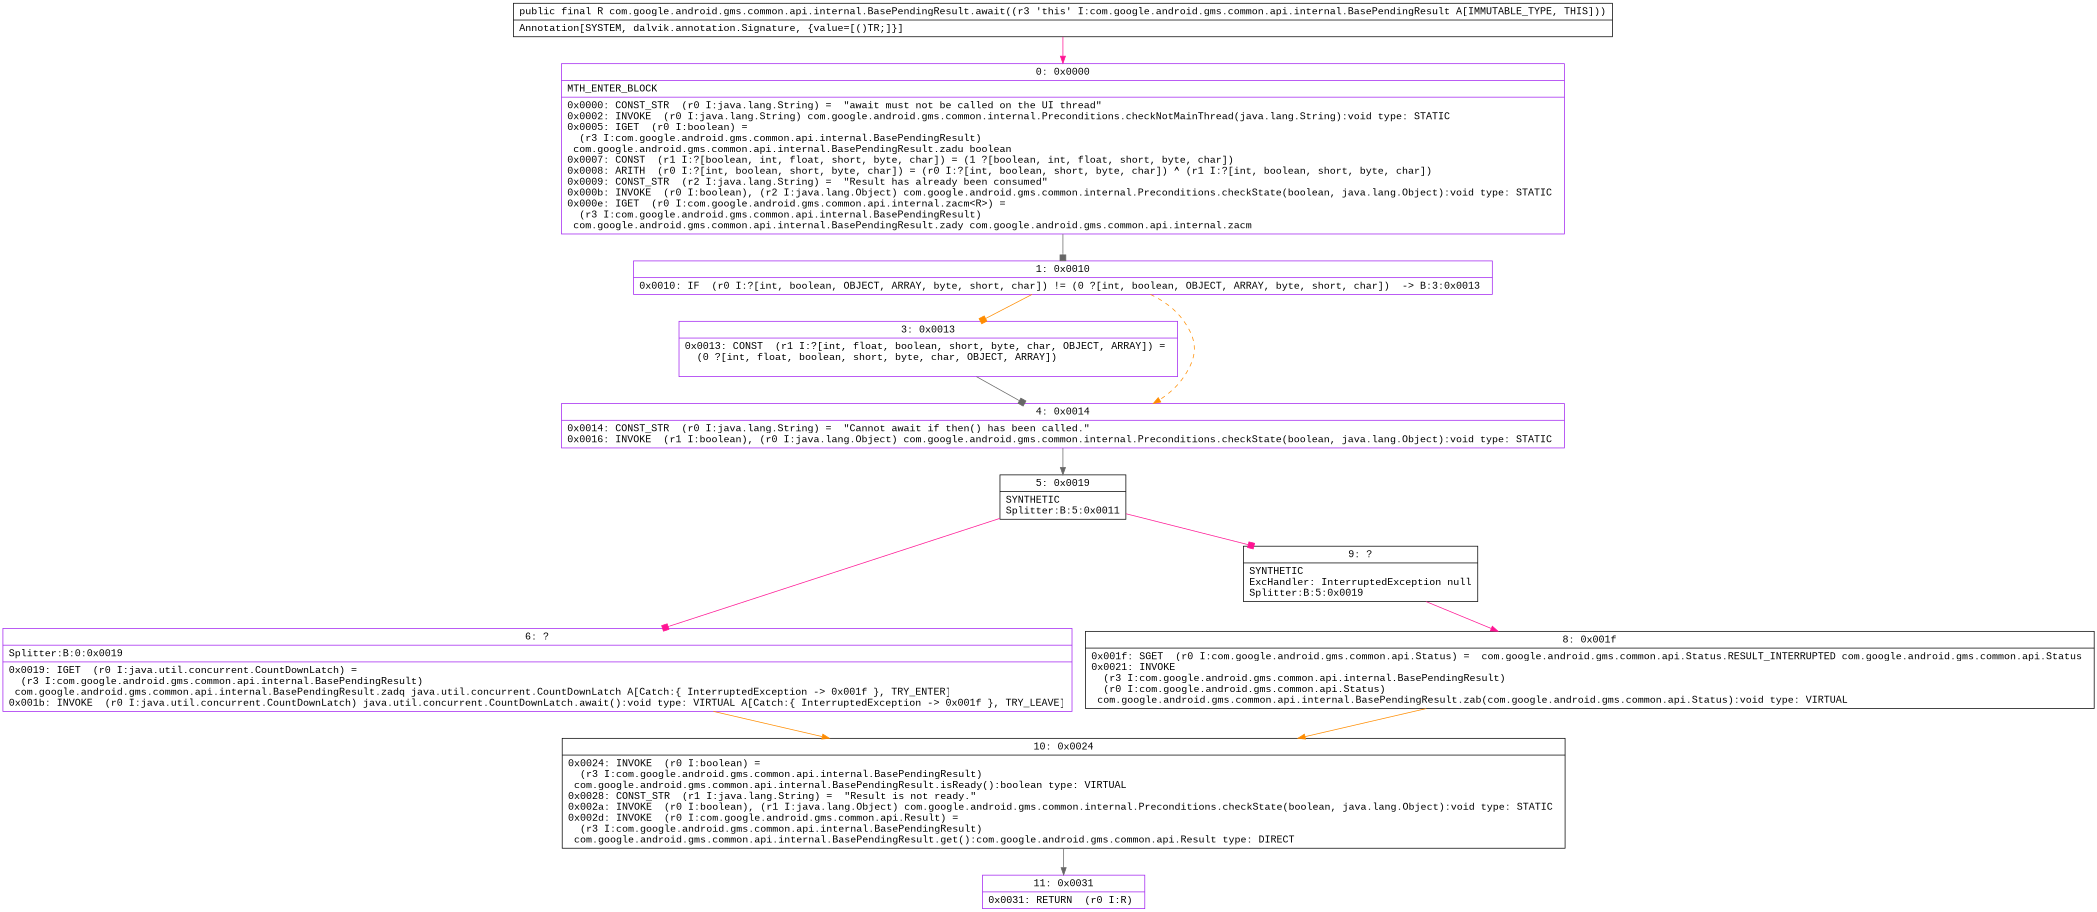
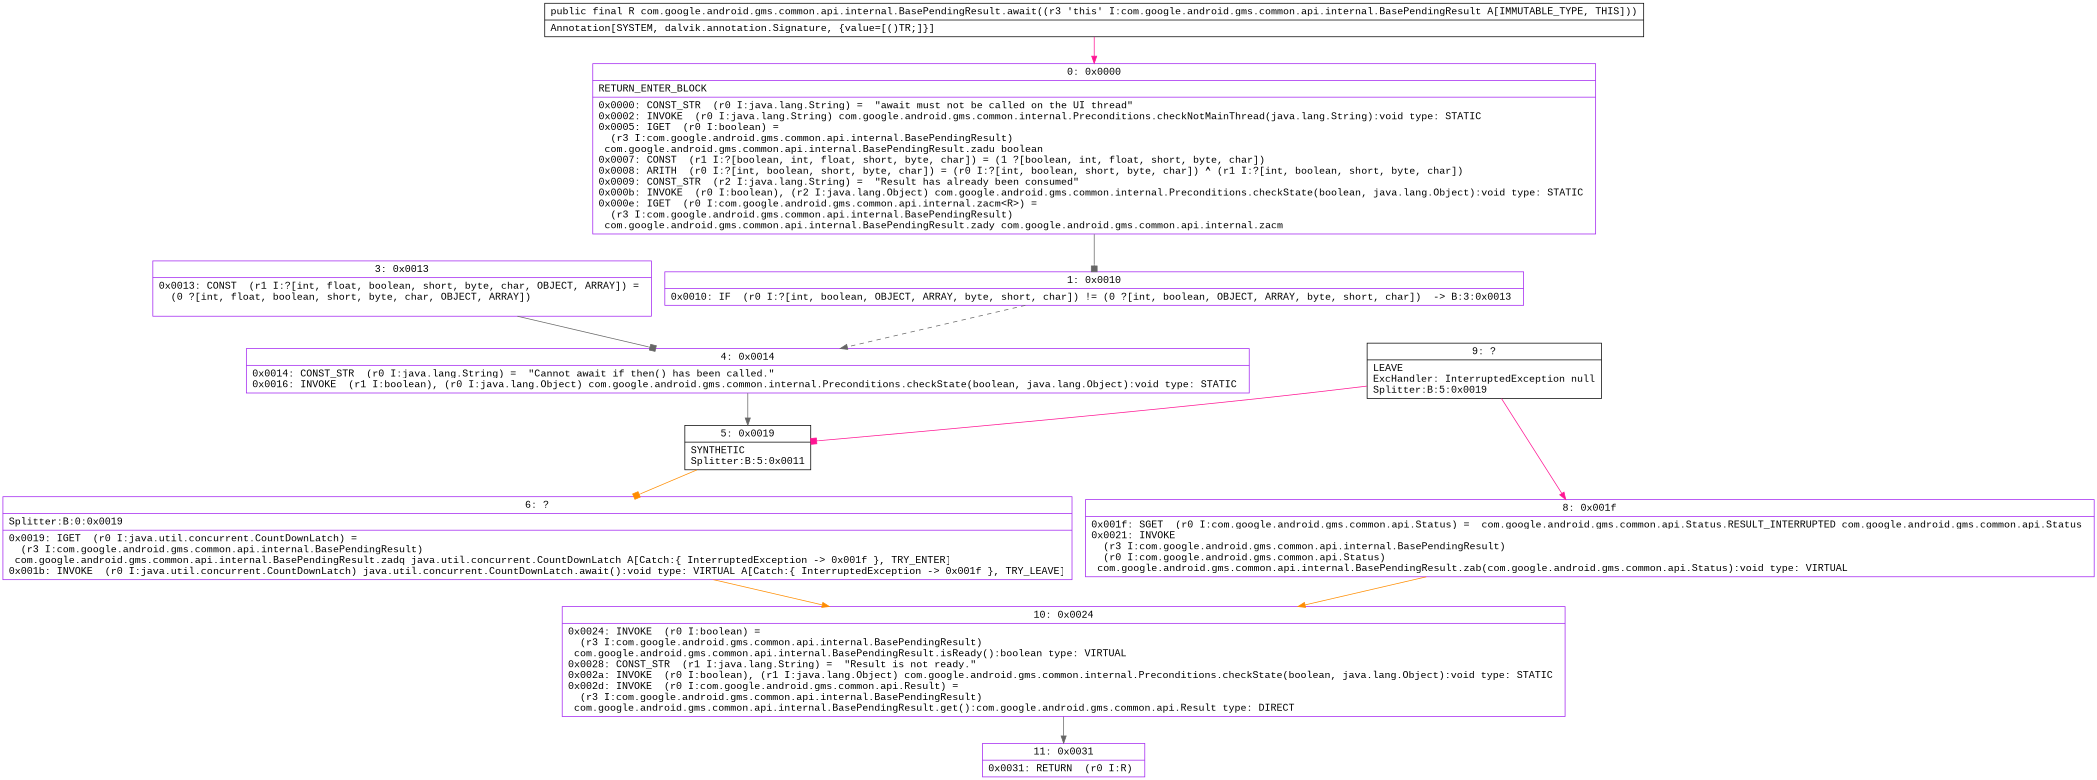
(612, 88) -> (653, 88)
(1010, 306) -> none
(1194, 344) -> (936, 326)
(1186, 529) -> (1093, 415)
(1277, 571) -> (1388, 368)
(835, 572) -> (669, 482)
(1590, 670) -> (1590, 538)
(1064, 793) -> (1064, 662)
